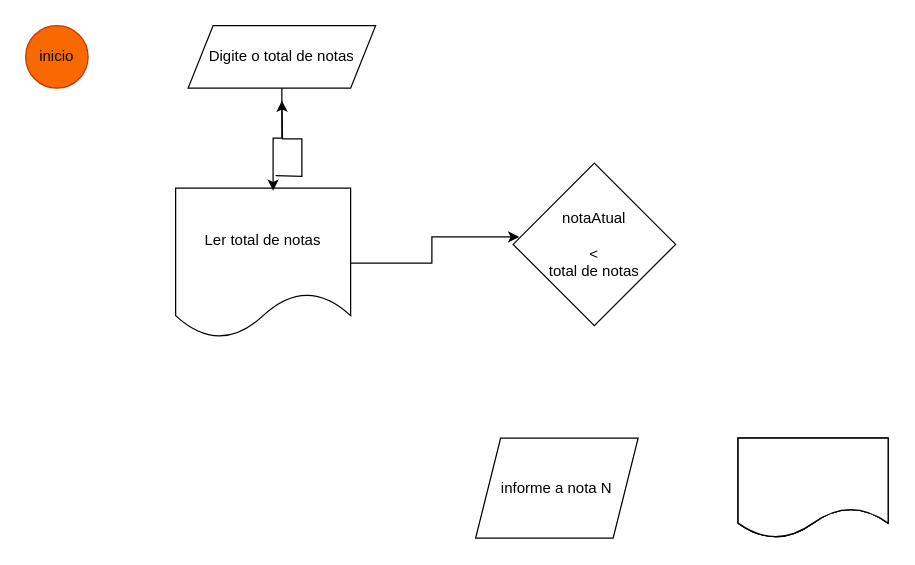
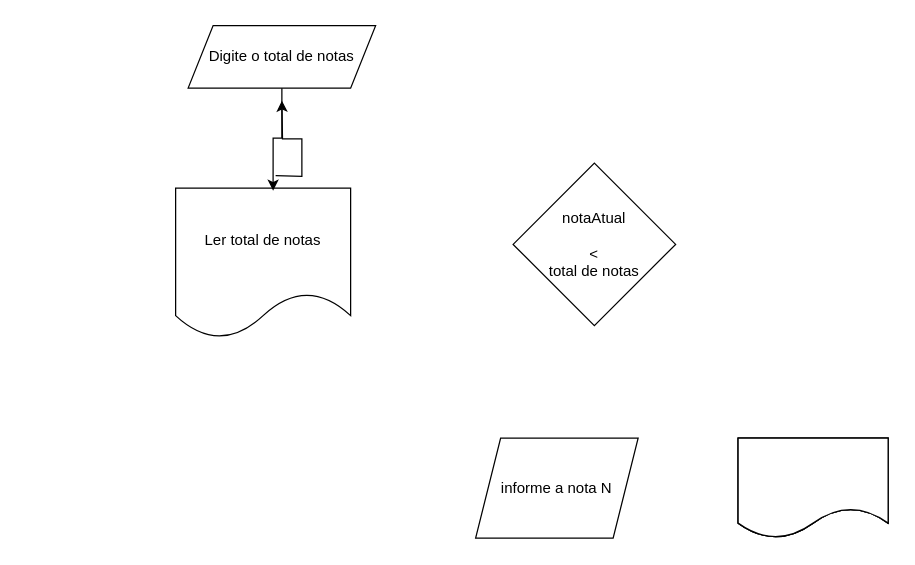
(57, 57) -> none
(432, 251) -> none
